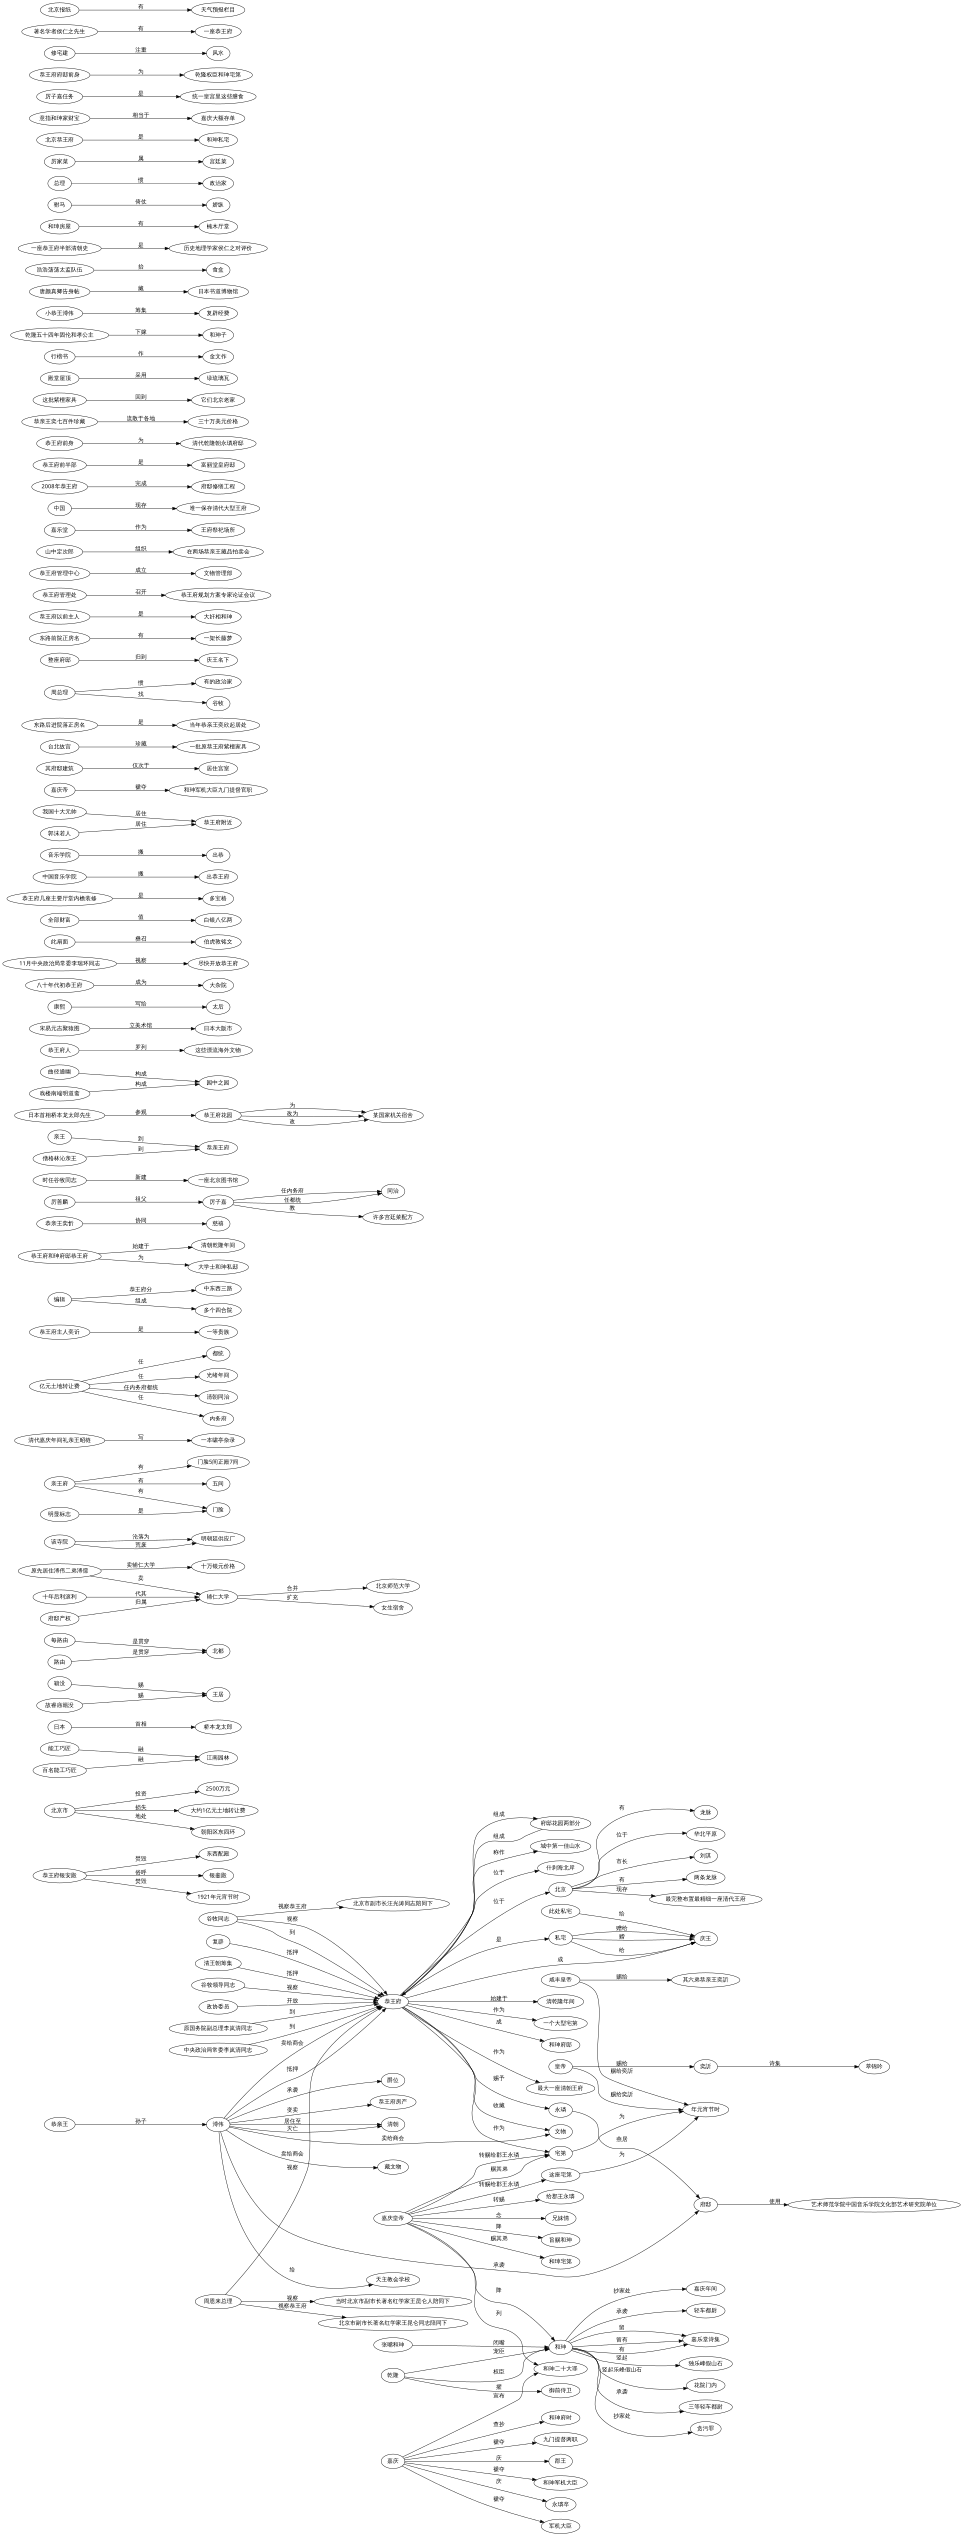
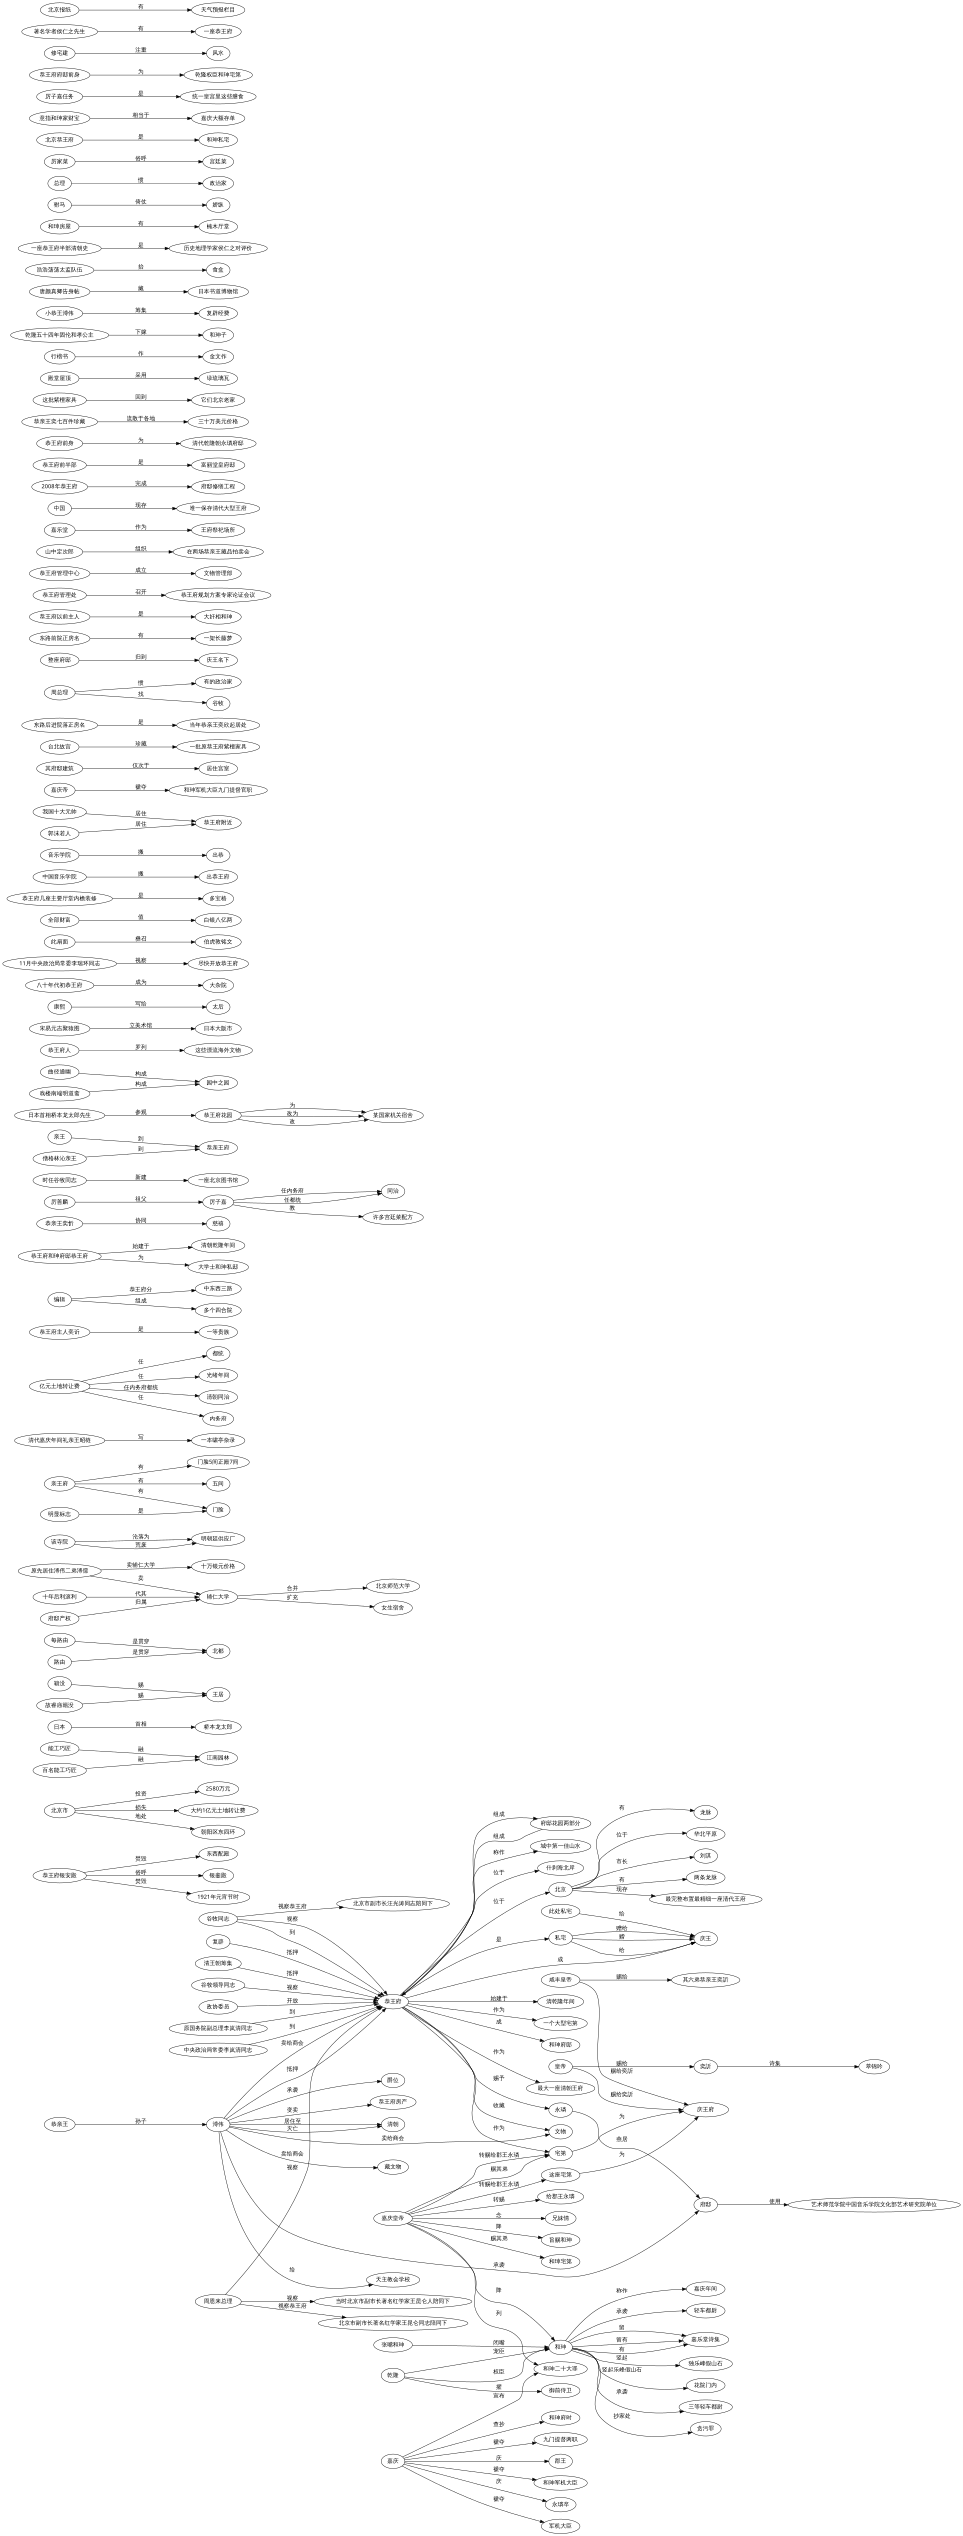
(141, 159) -> (141, 159)
(218, 1789) -> (218, 1789)
(706, 2110) -> (706, 2110)
(622, 2291) -> (622, 2291)
